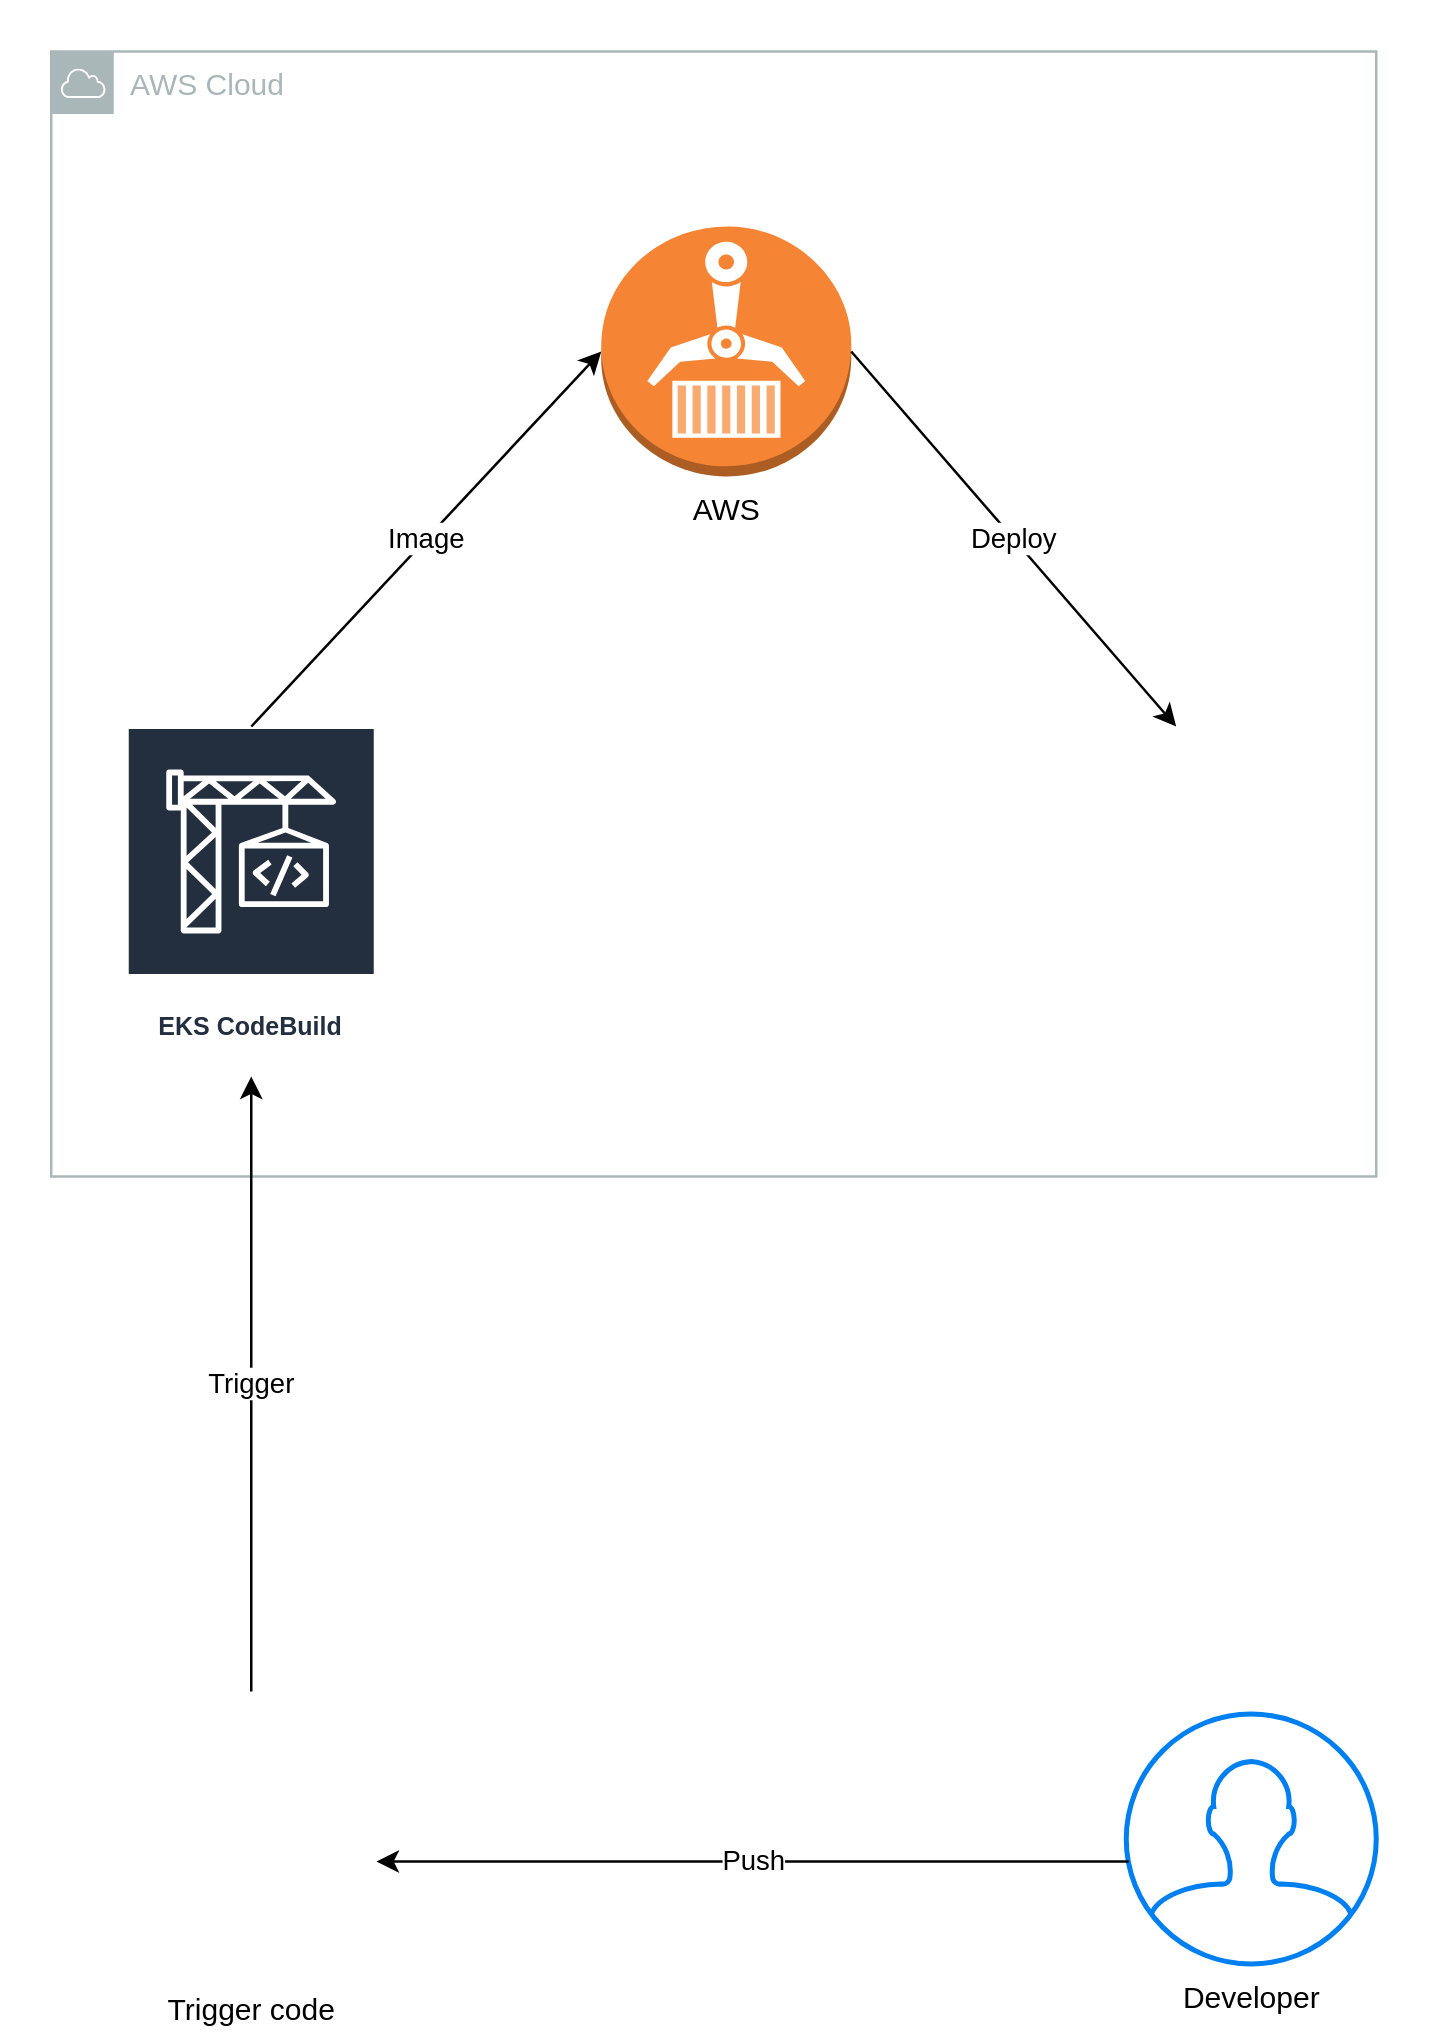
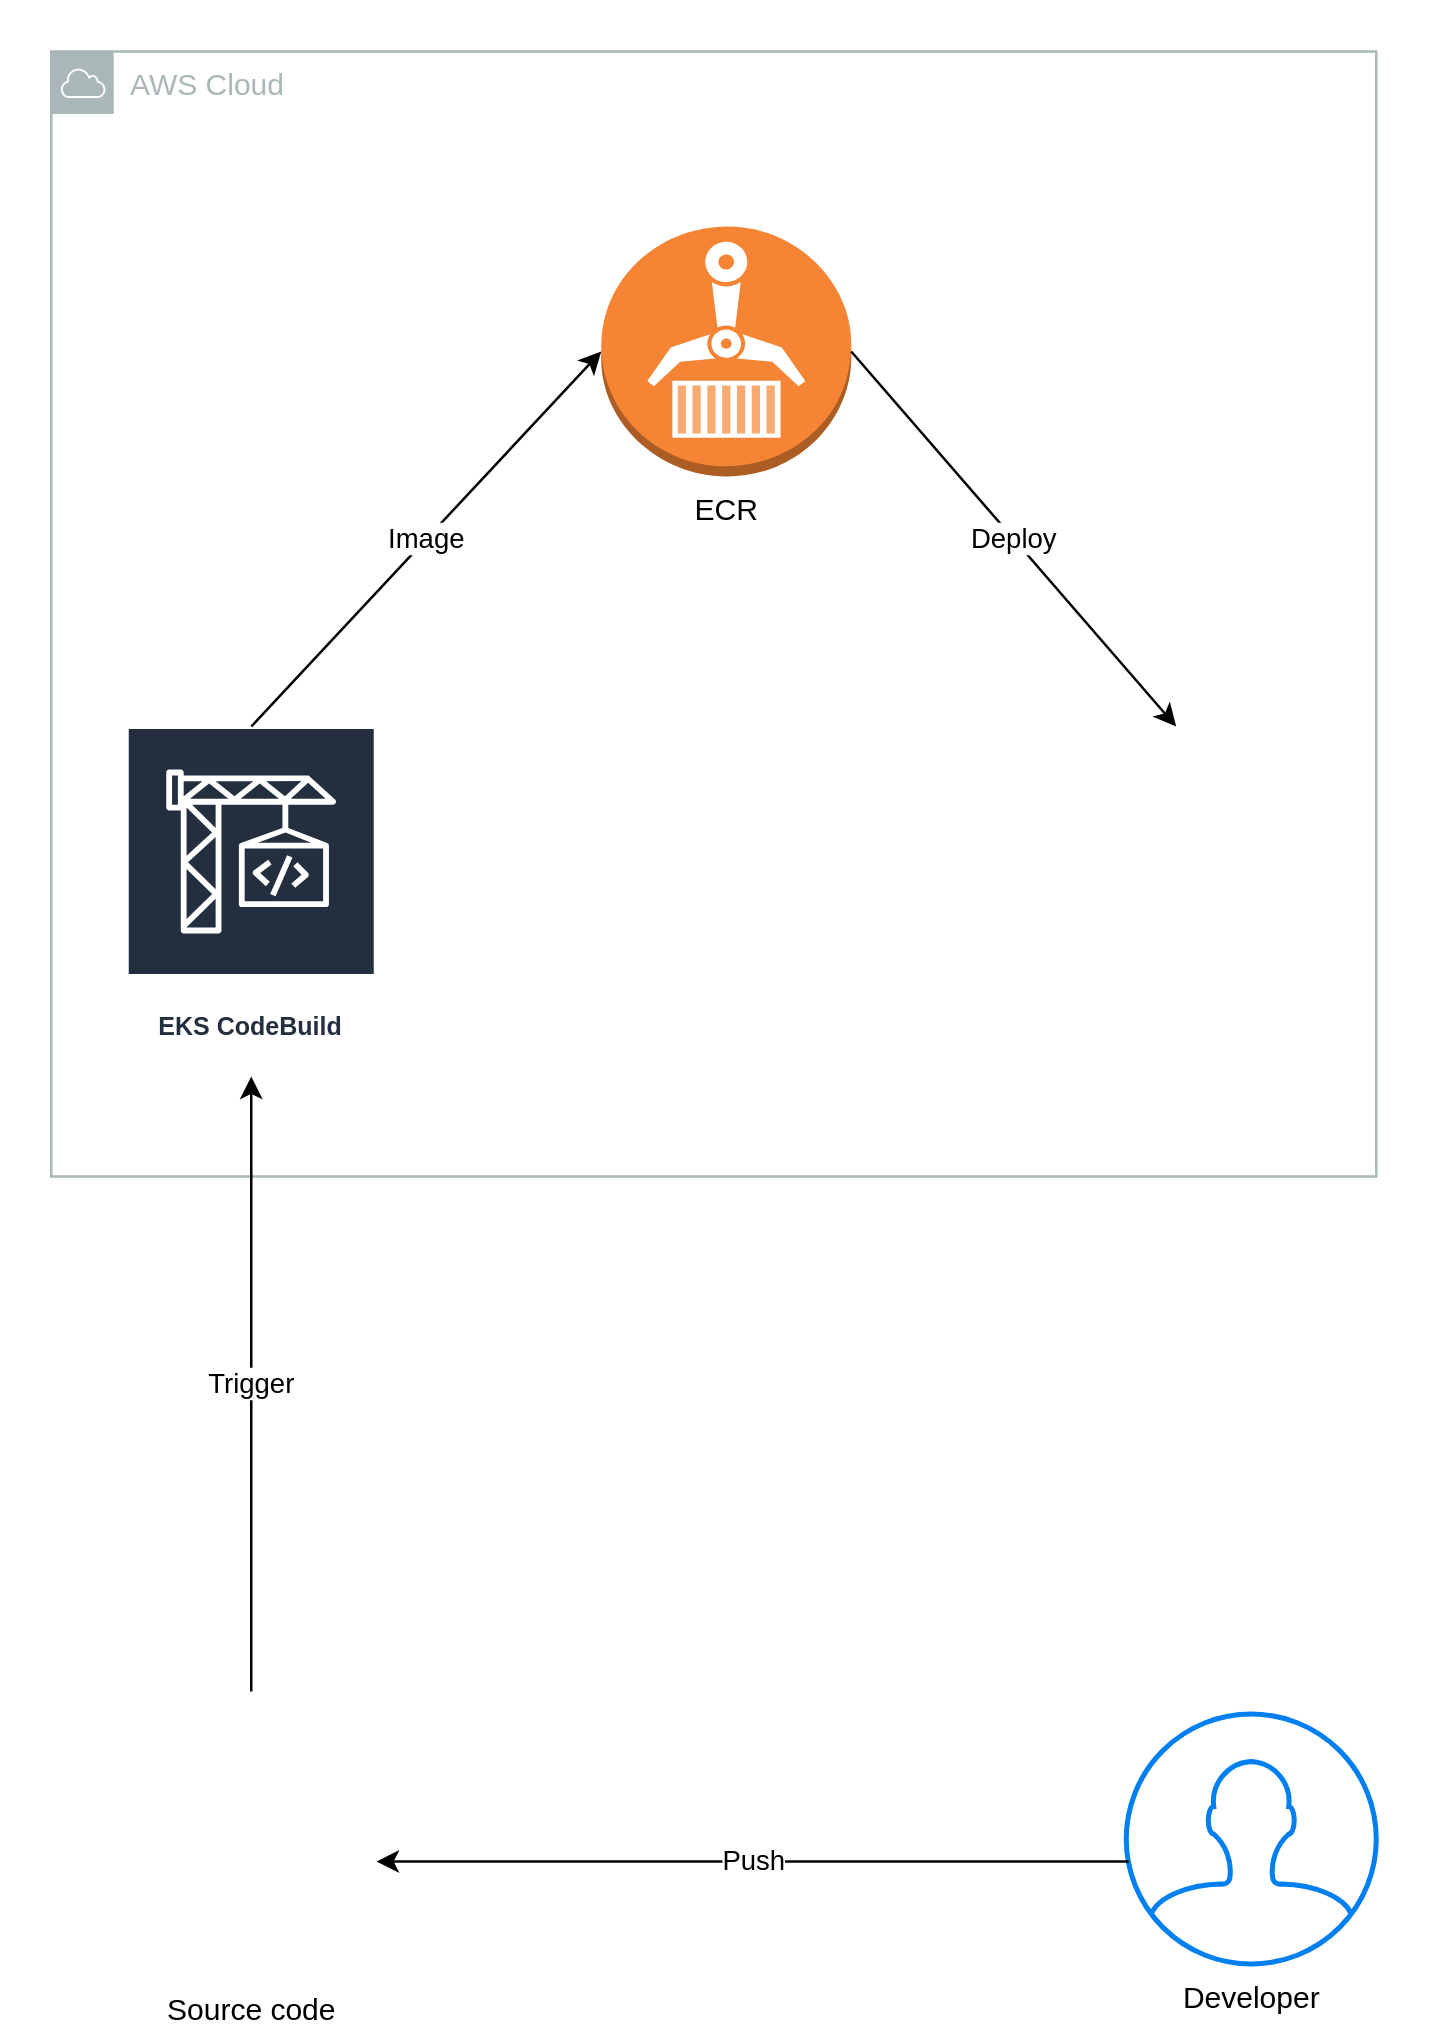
(728, 512) -> (728, 512)
(253, 2012) -> (253, 2012)
